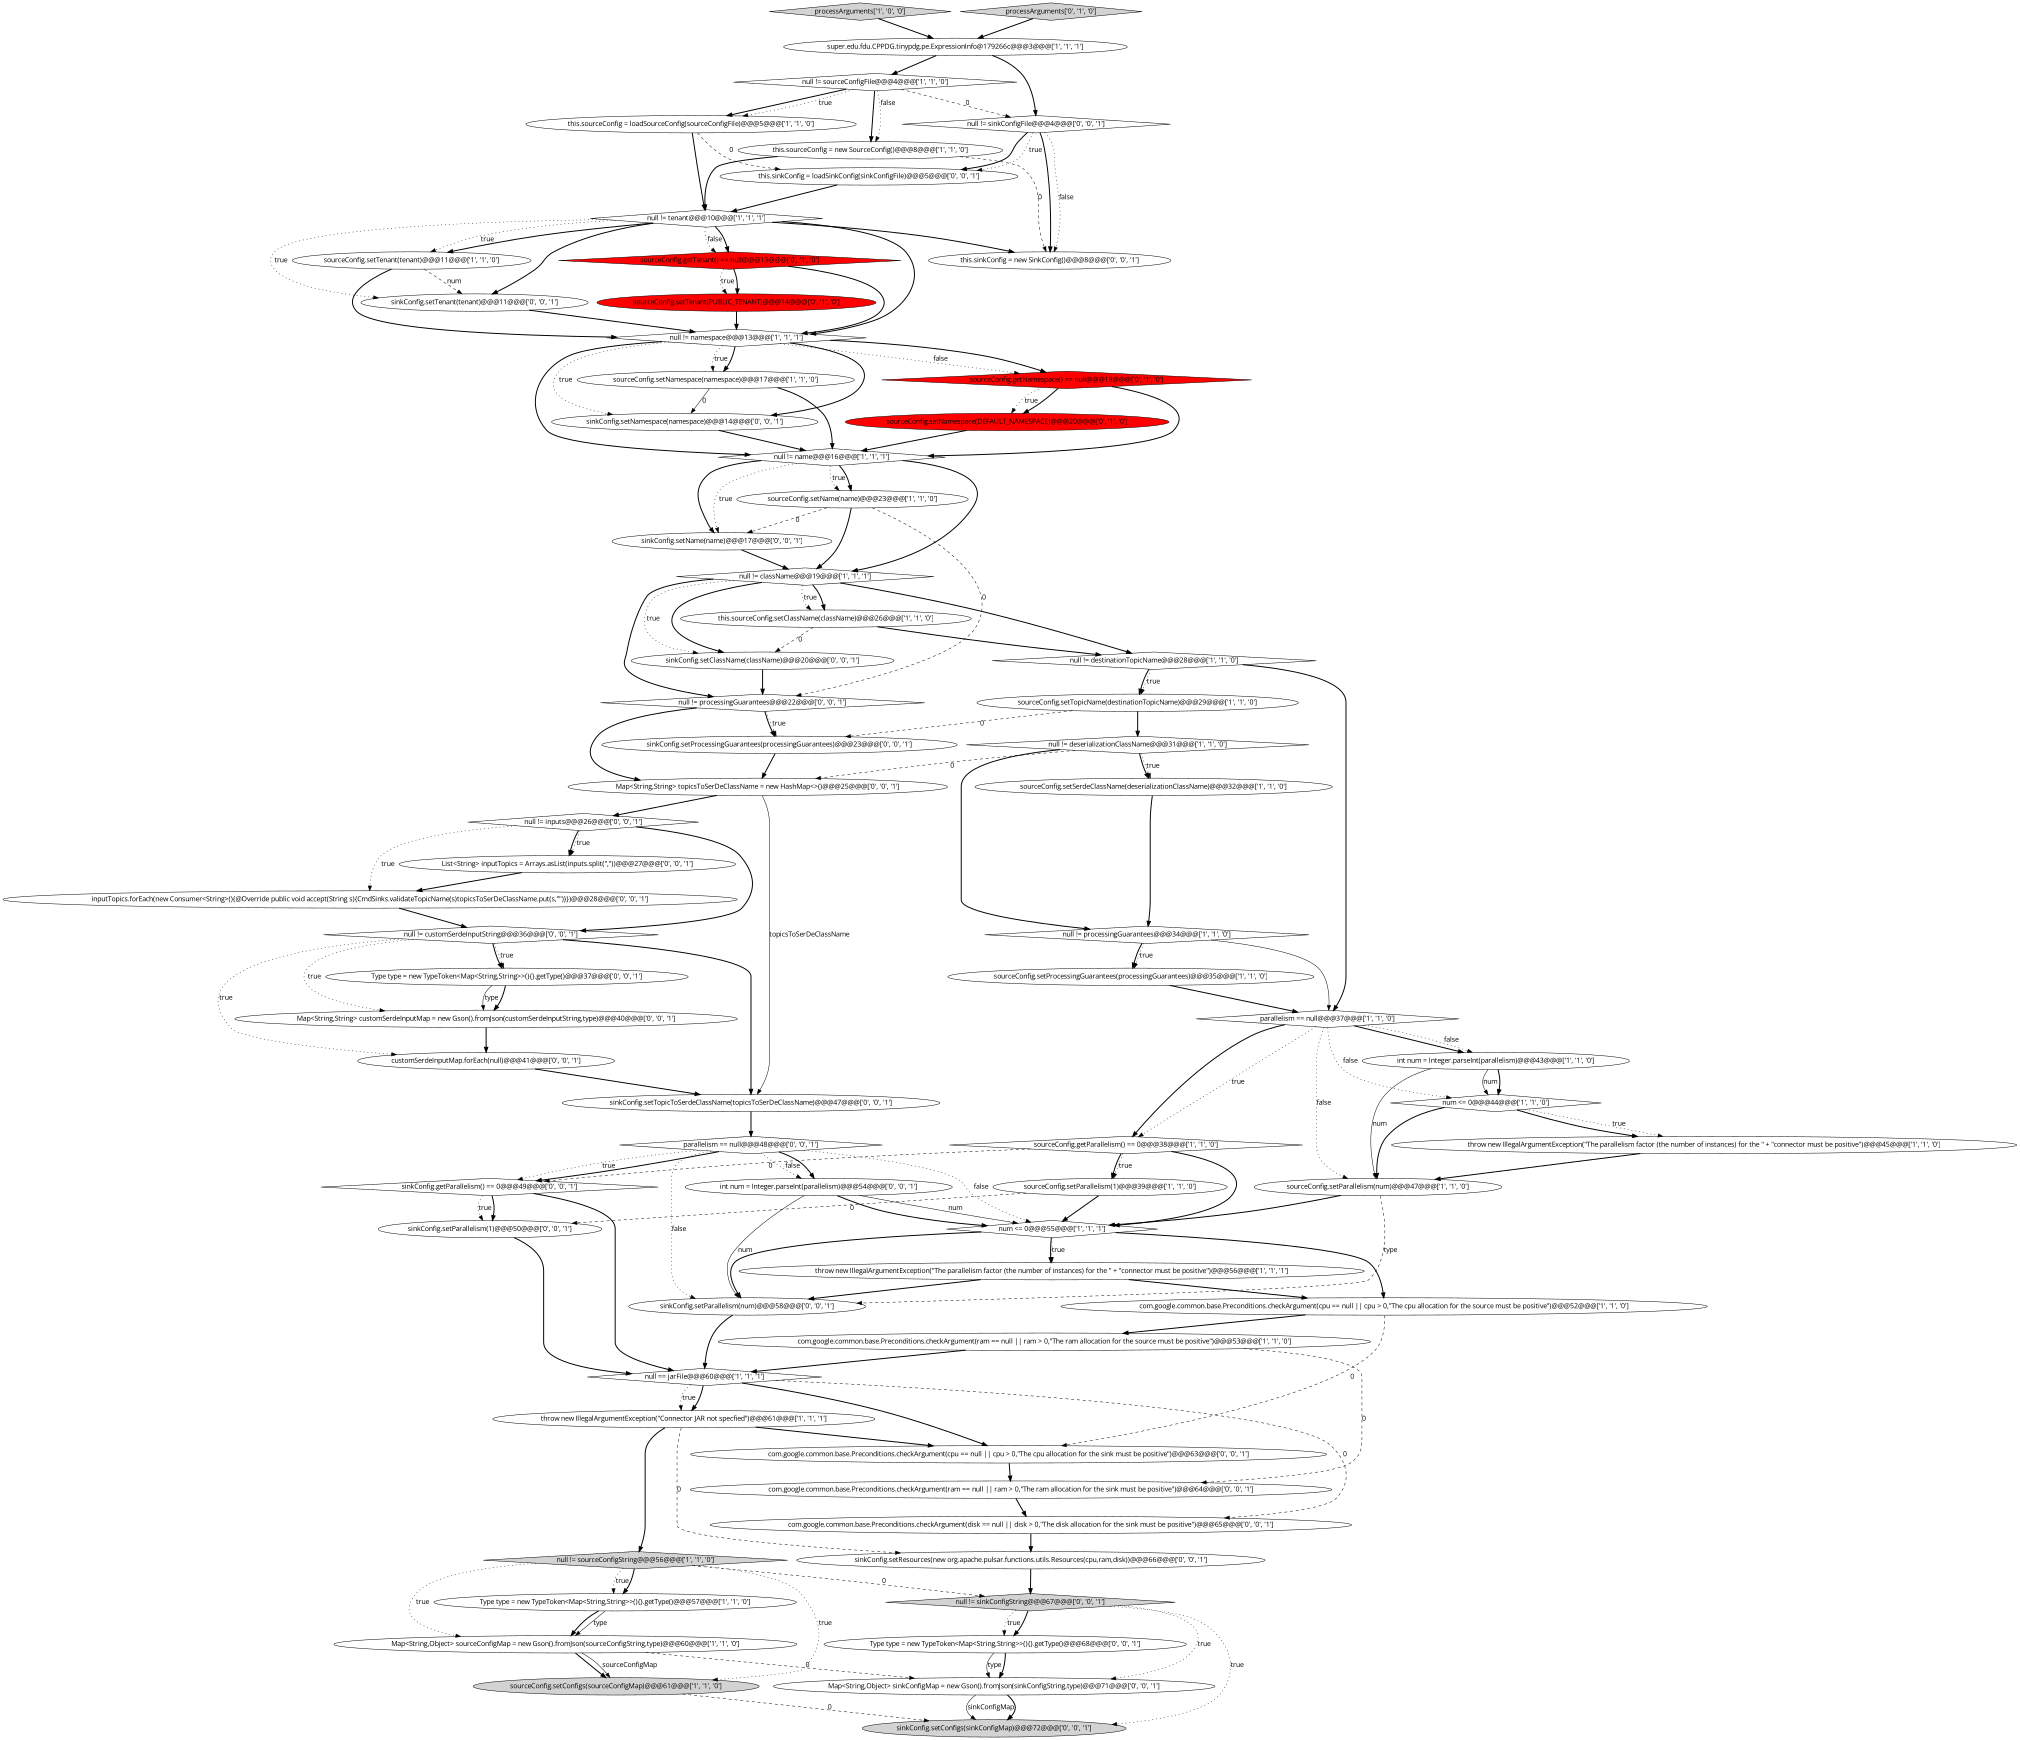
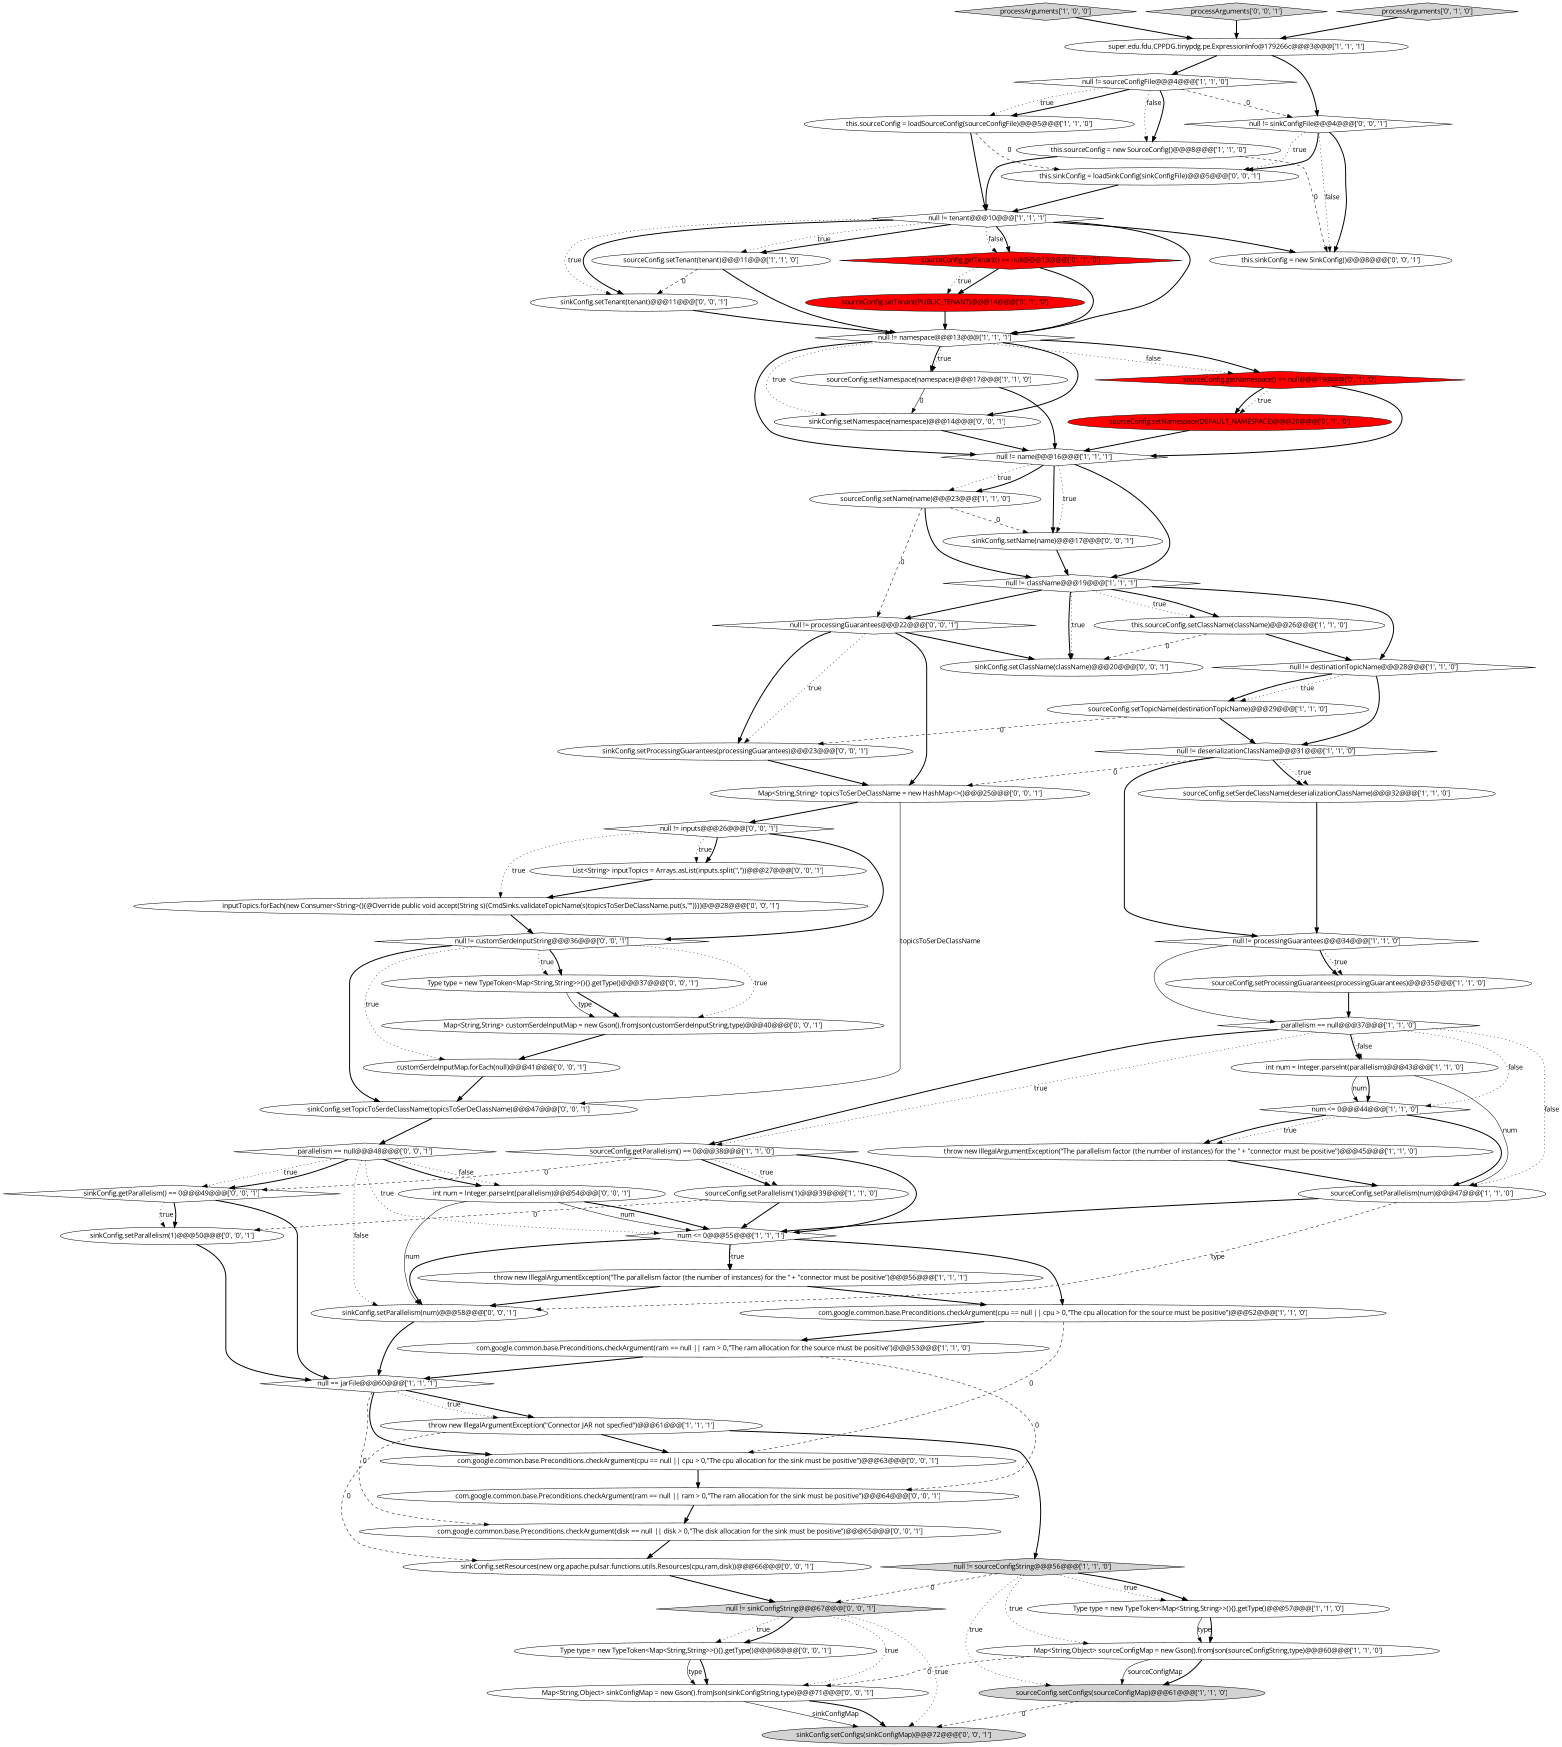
none -> (1237, 12)
(454, 282) -> (684, 282)
(763, 679) -> (967, 645)
(1346, 797) -> (1362, 727)
(981, 1187) -> (387, 1194)
